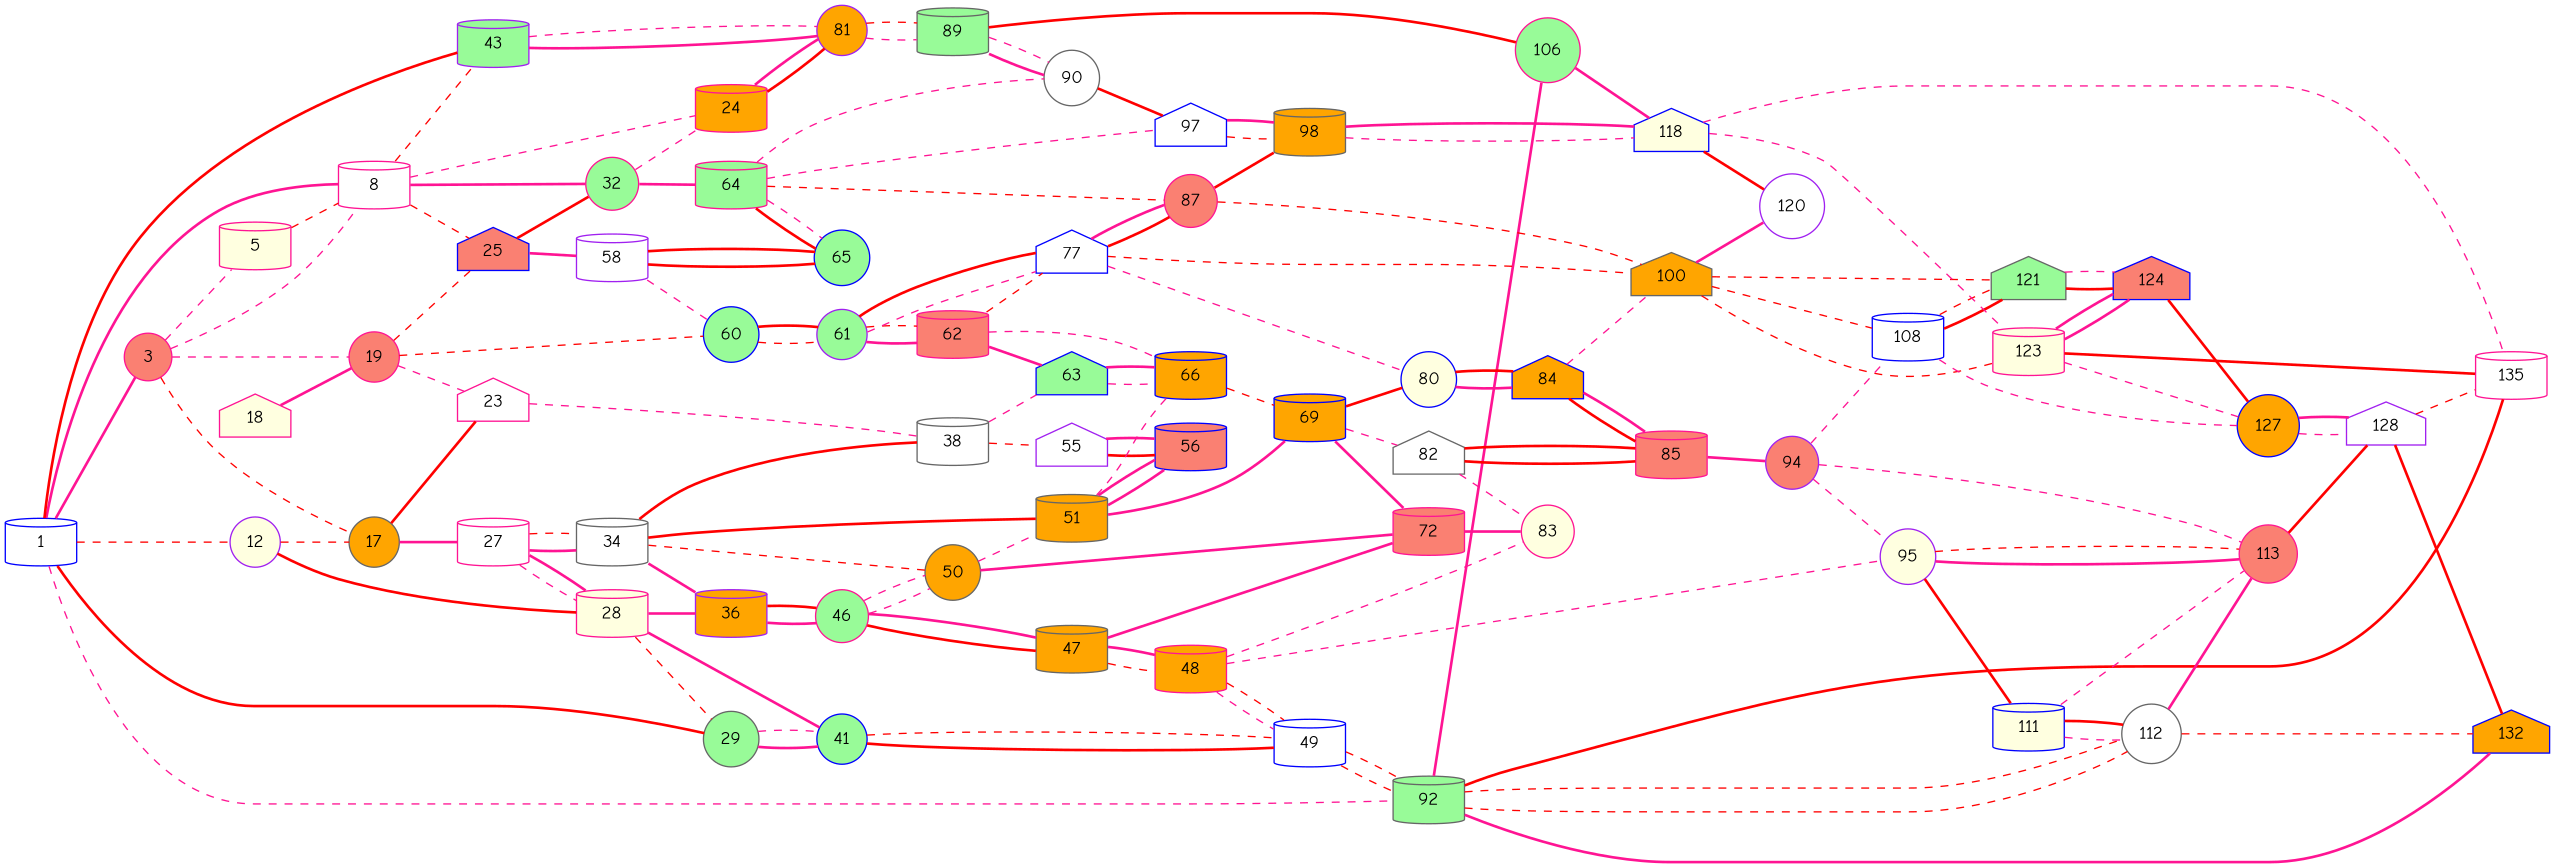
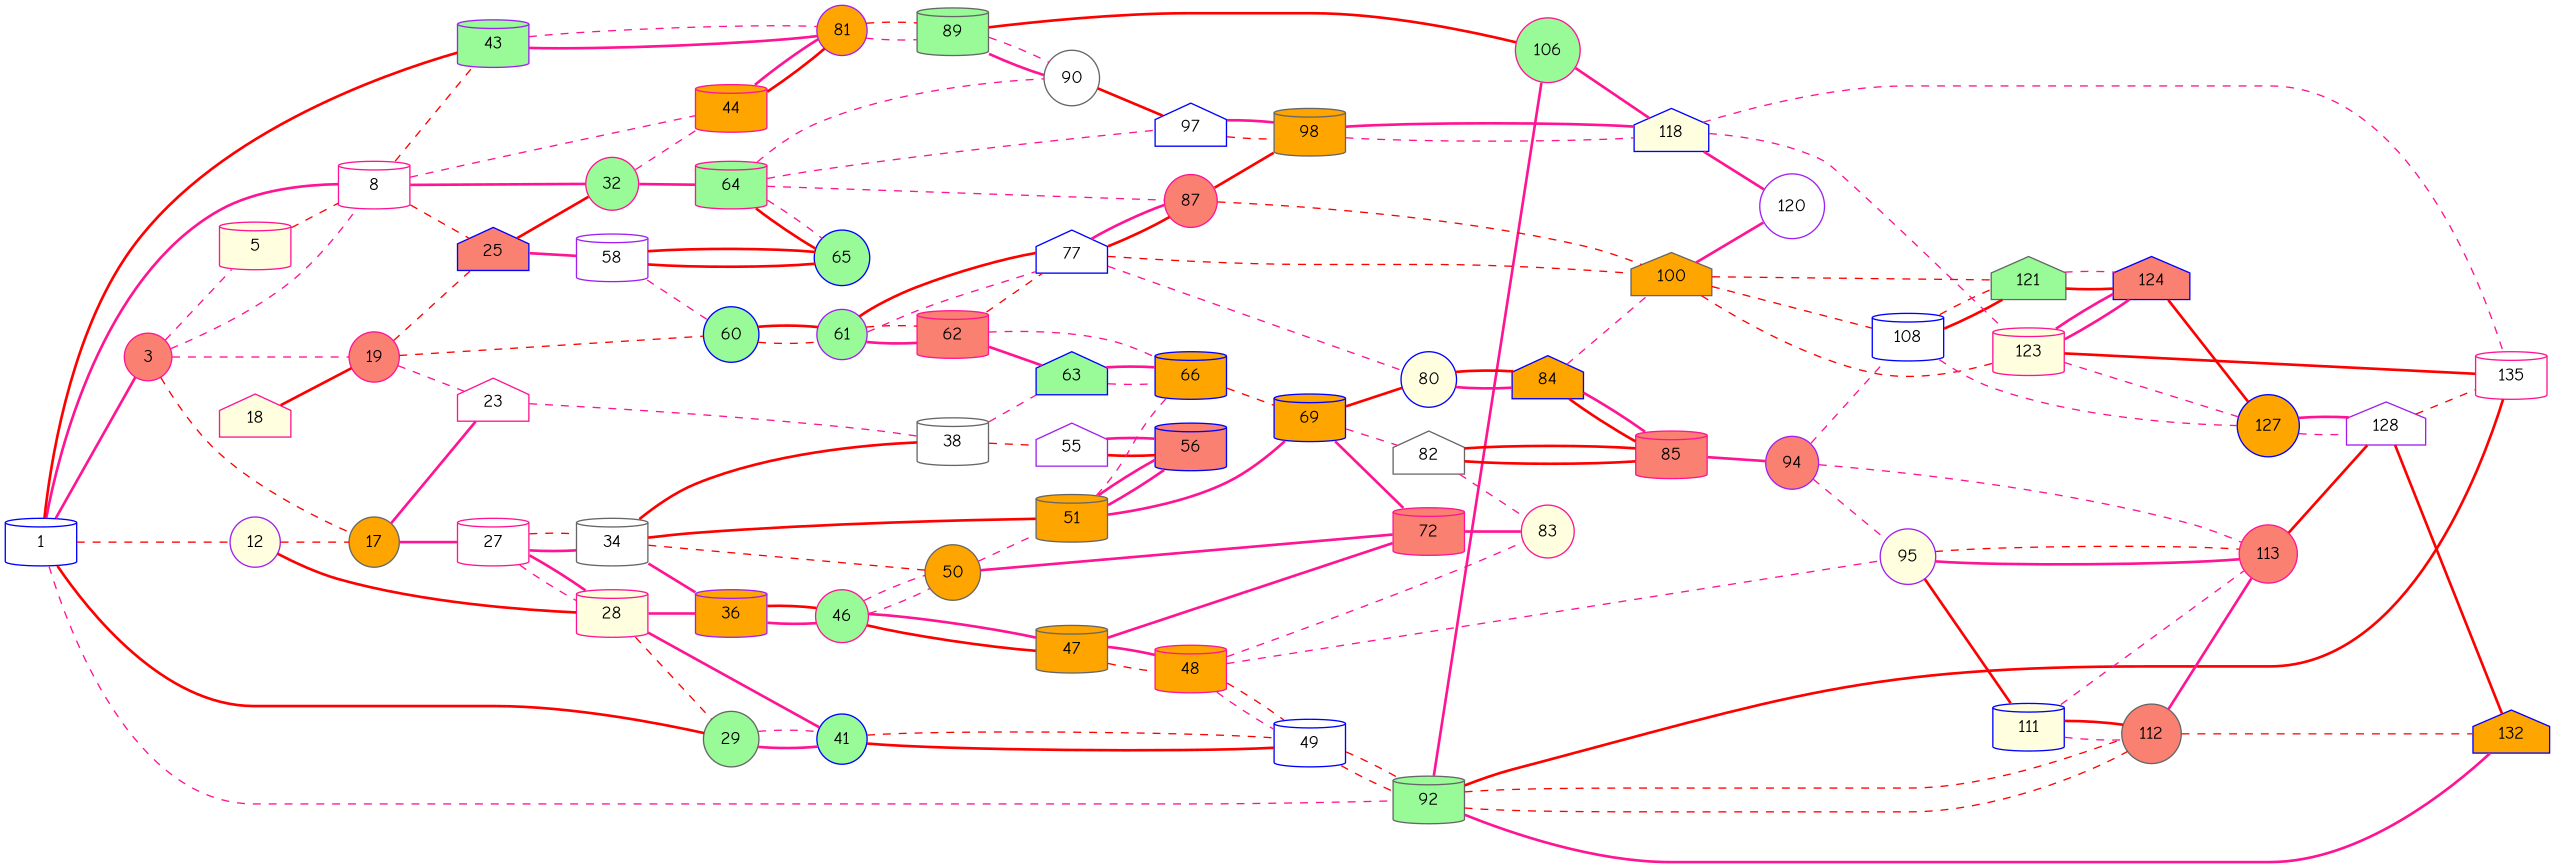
(731, 108) -> (731, 108)
(1734, 171) -> (1734, 171)
(966, 193) -> (966, 193)
(316, 387) -> (316, 387)
(433, 472) -> (433, 472)
(2152, 734) -> (2152, 734)
